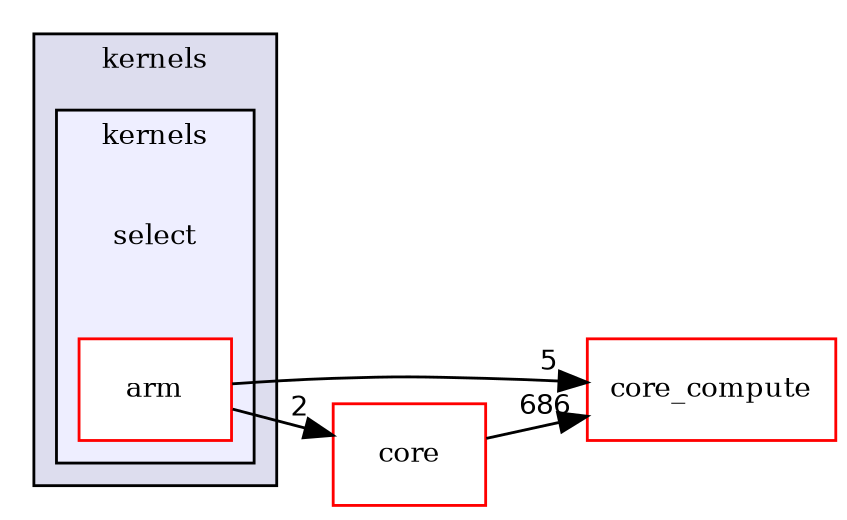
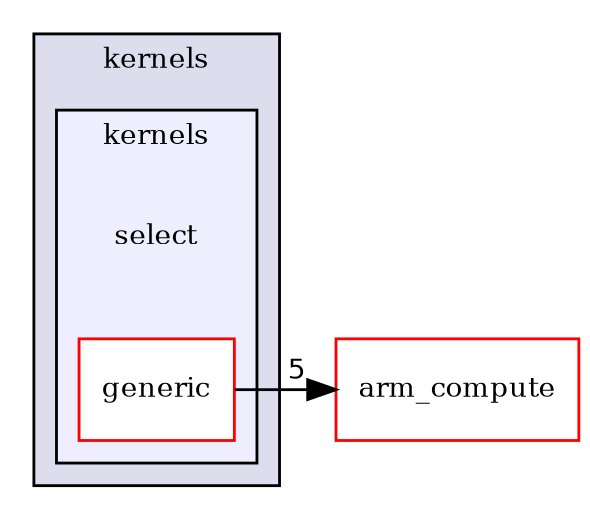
(155, 390) -> (157, 390)
(712, 390) -> (457, 390)
(409, 455) -> none
